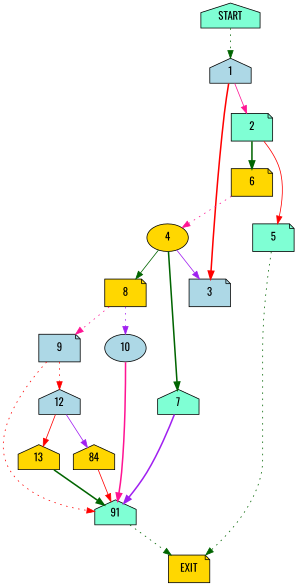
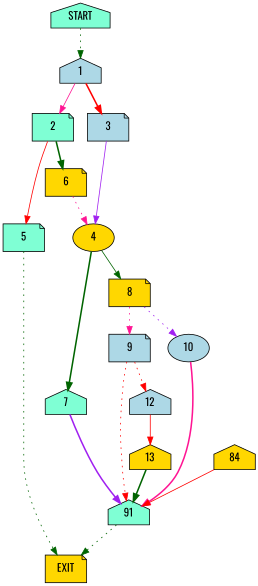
(186, 261) -> (101, 179)
(75, 428) -> none
